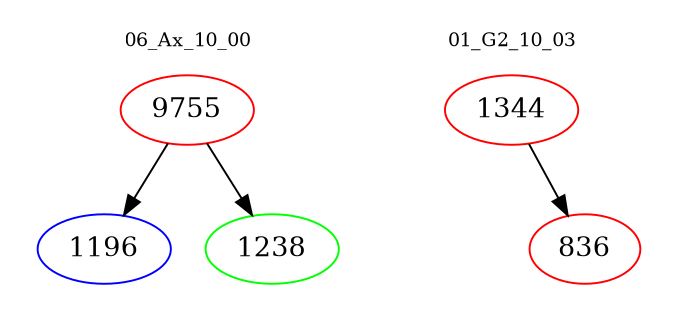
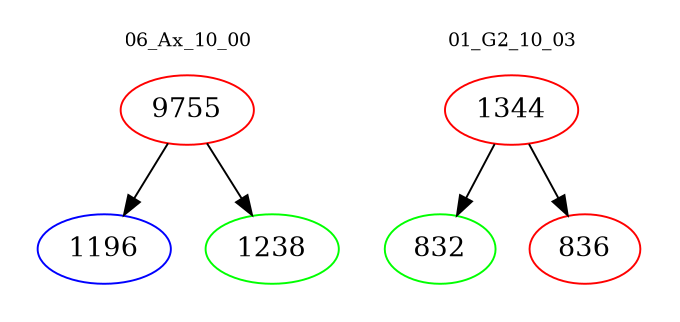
none -> (440, 249)
